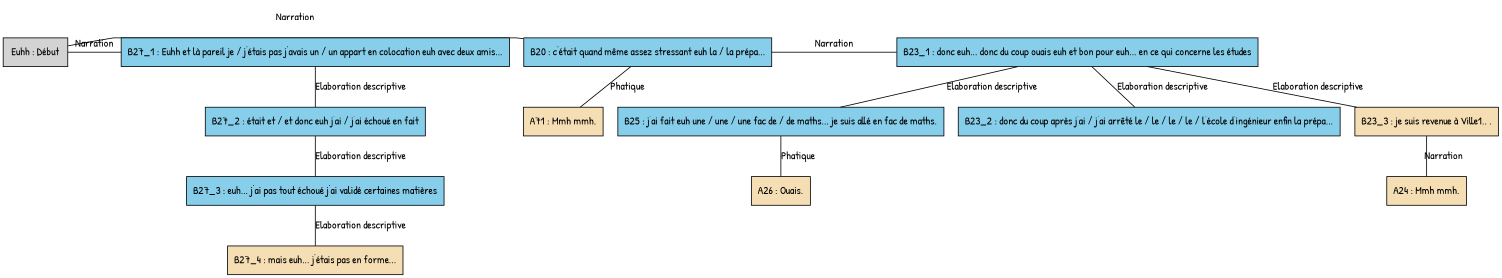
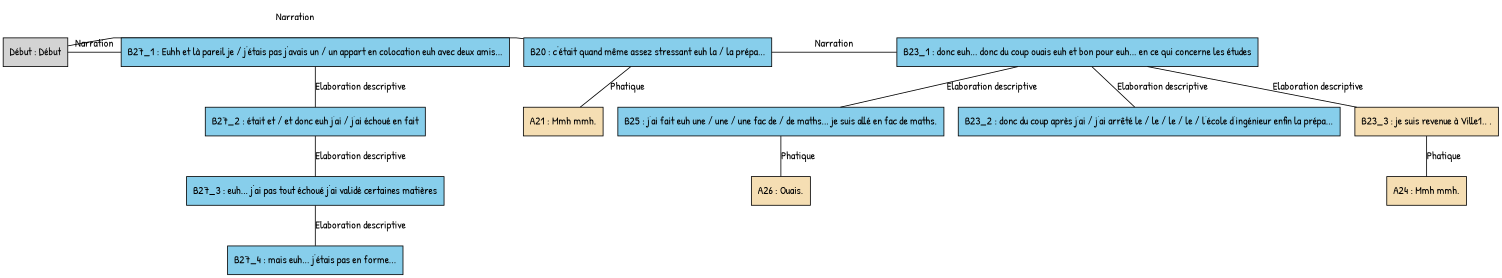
(35, 52) -> (35, 52)
(563, 122) -> (563, 122)
(1444, 156) -> (1444, 156)
(315, 260) -> (315, 260)
